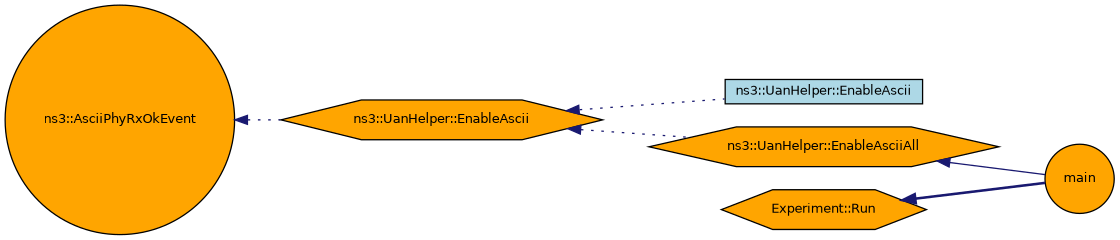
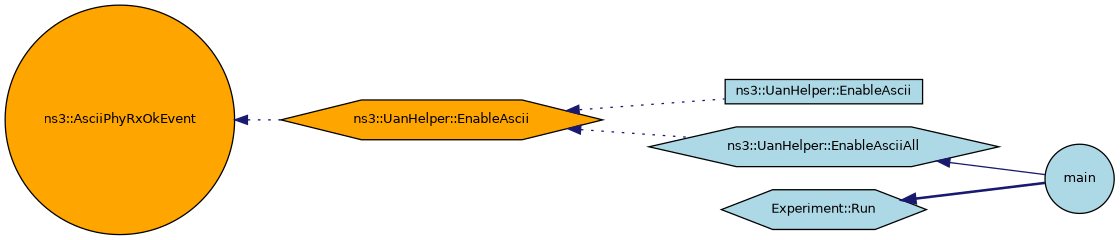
(824, 147) -> (824, 147)
(1080, 179) -> (1080, 179)
(824, 210) -> (824, 210)
